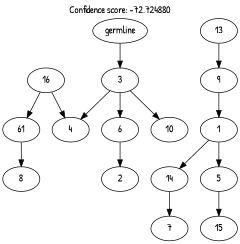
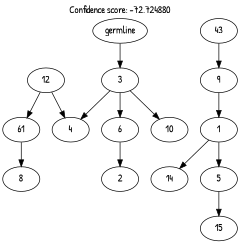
(219, 31) -> (219, 31)
(46, 80) -> (46, 80)
(169, 228) -> none
